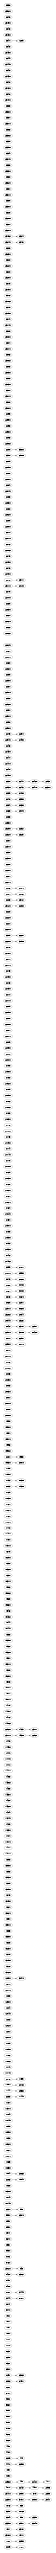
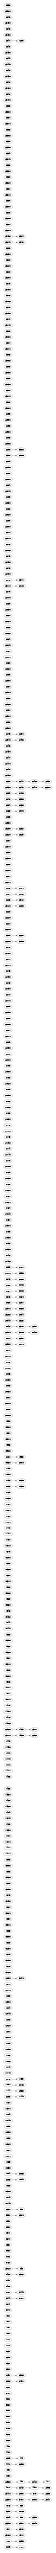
none -> (8, 639)
(8, 1783) -> none
